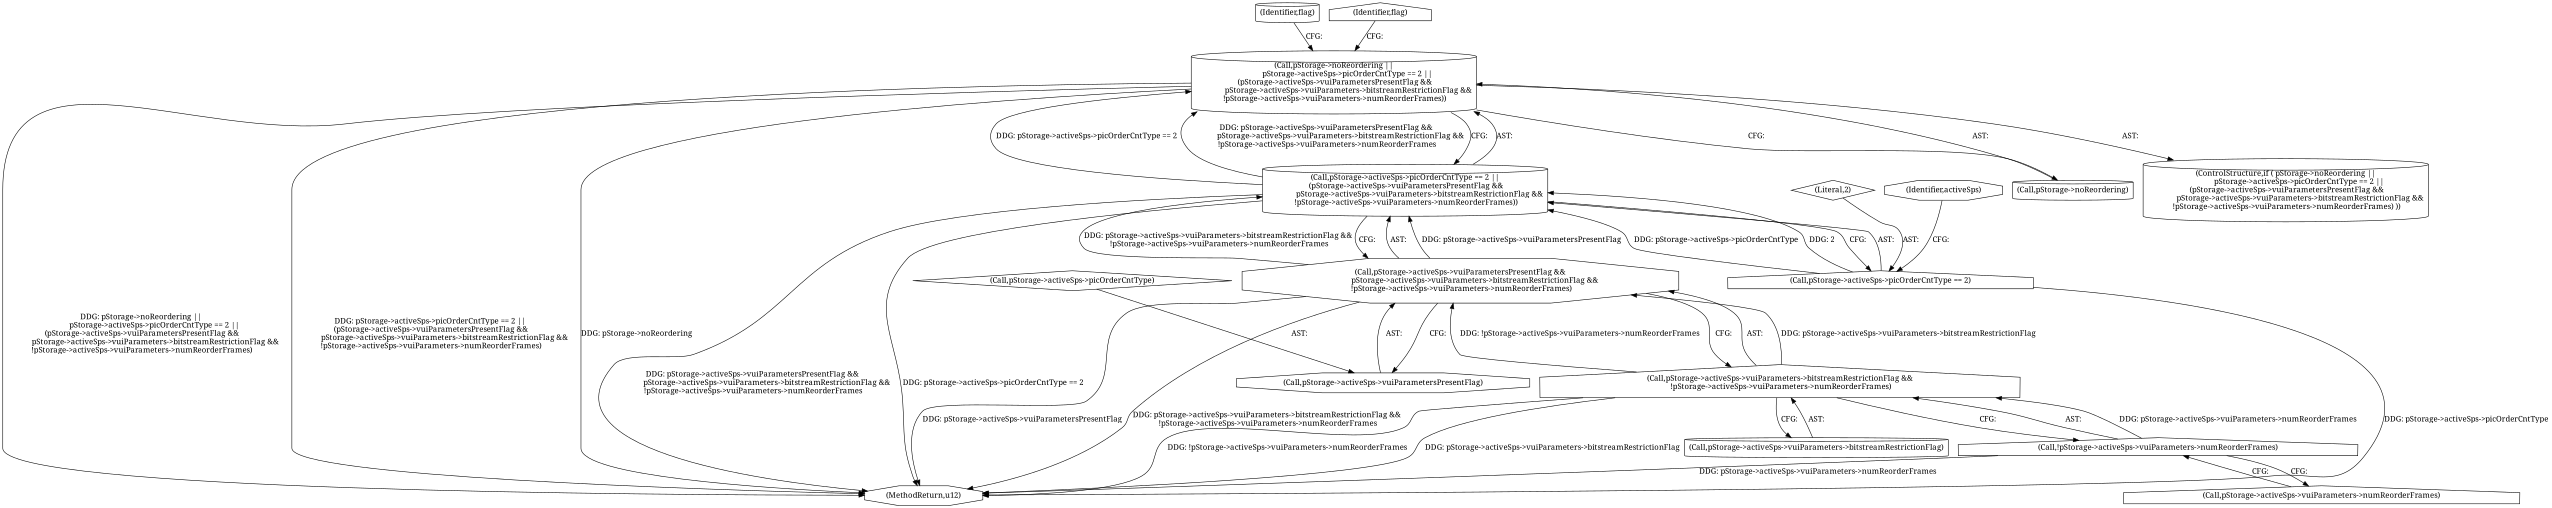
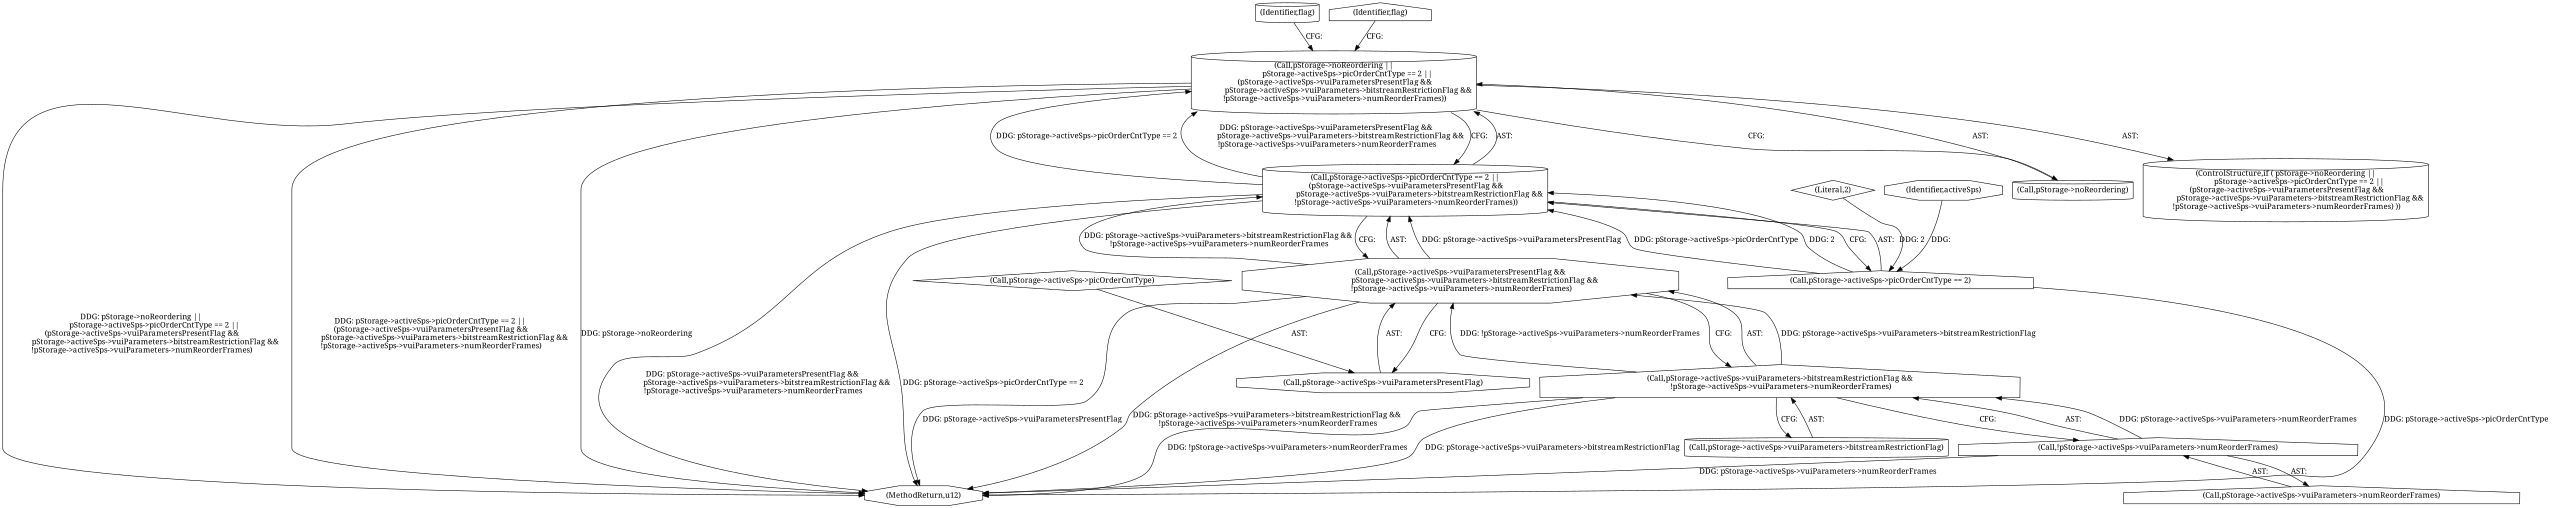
(1912, 240) -> (1912, 240)
(1942, 240) -> (1942, 240)
(2261, 472) -> (2261, 472)
(2300, 472) -> (2300, 472)
